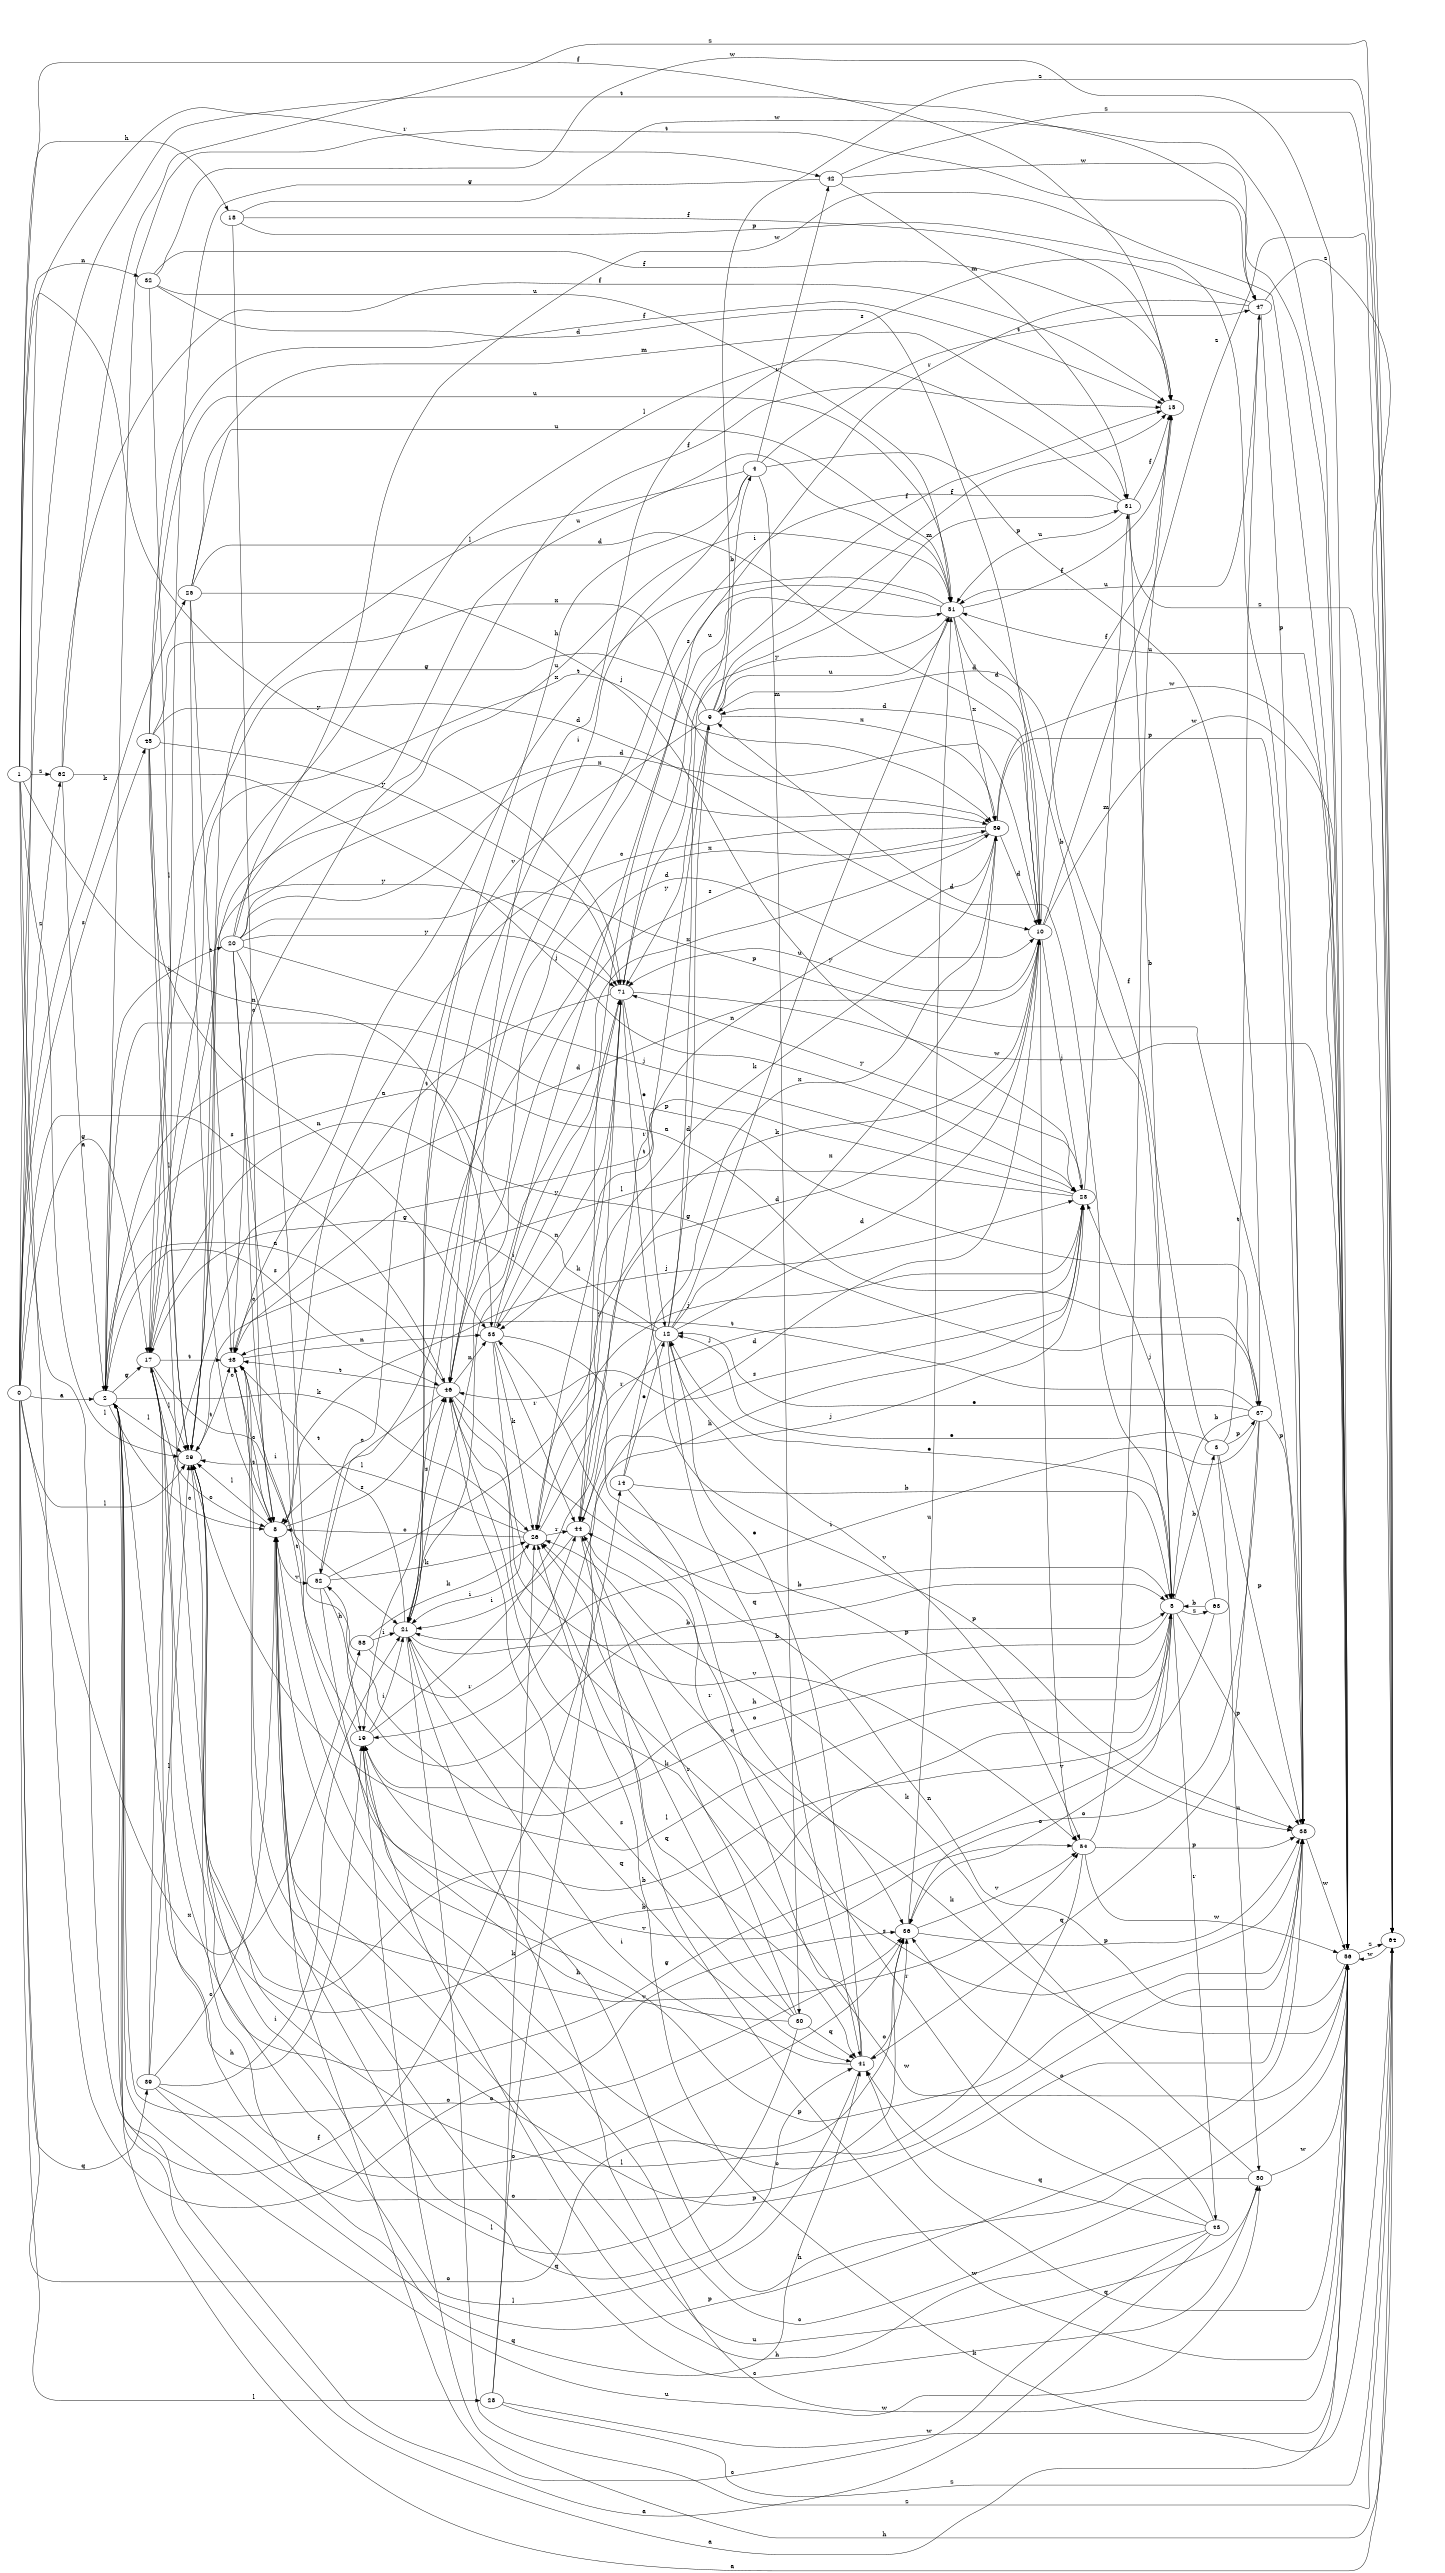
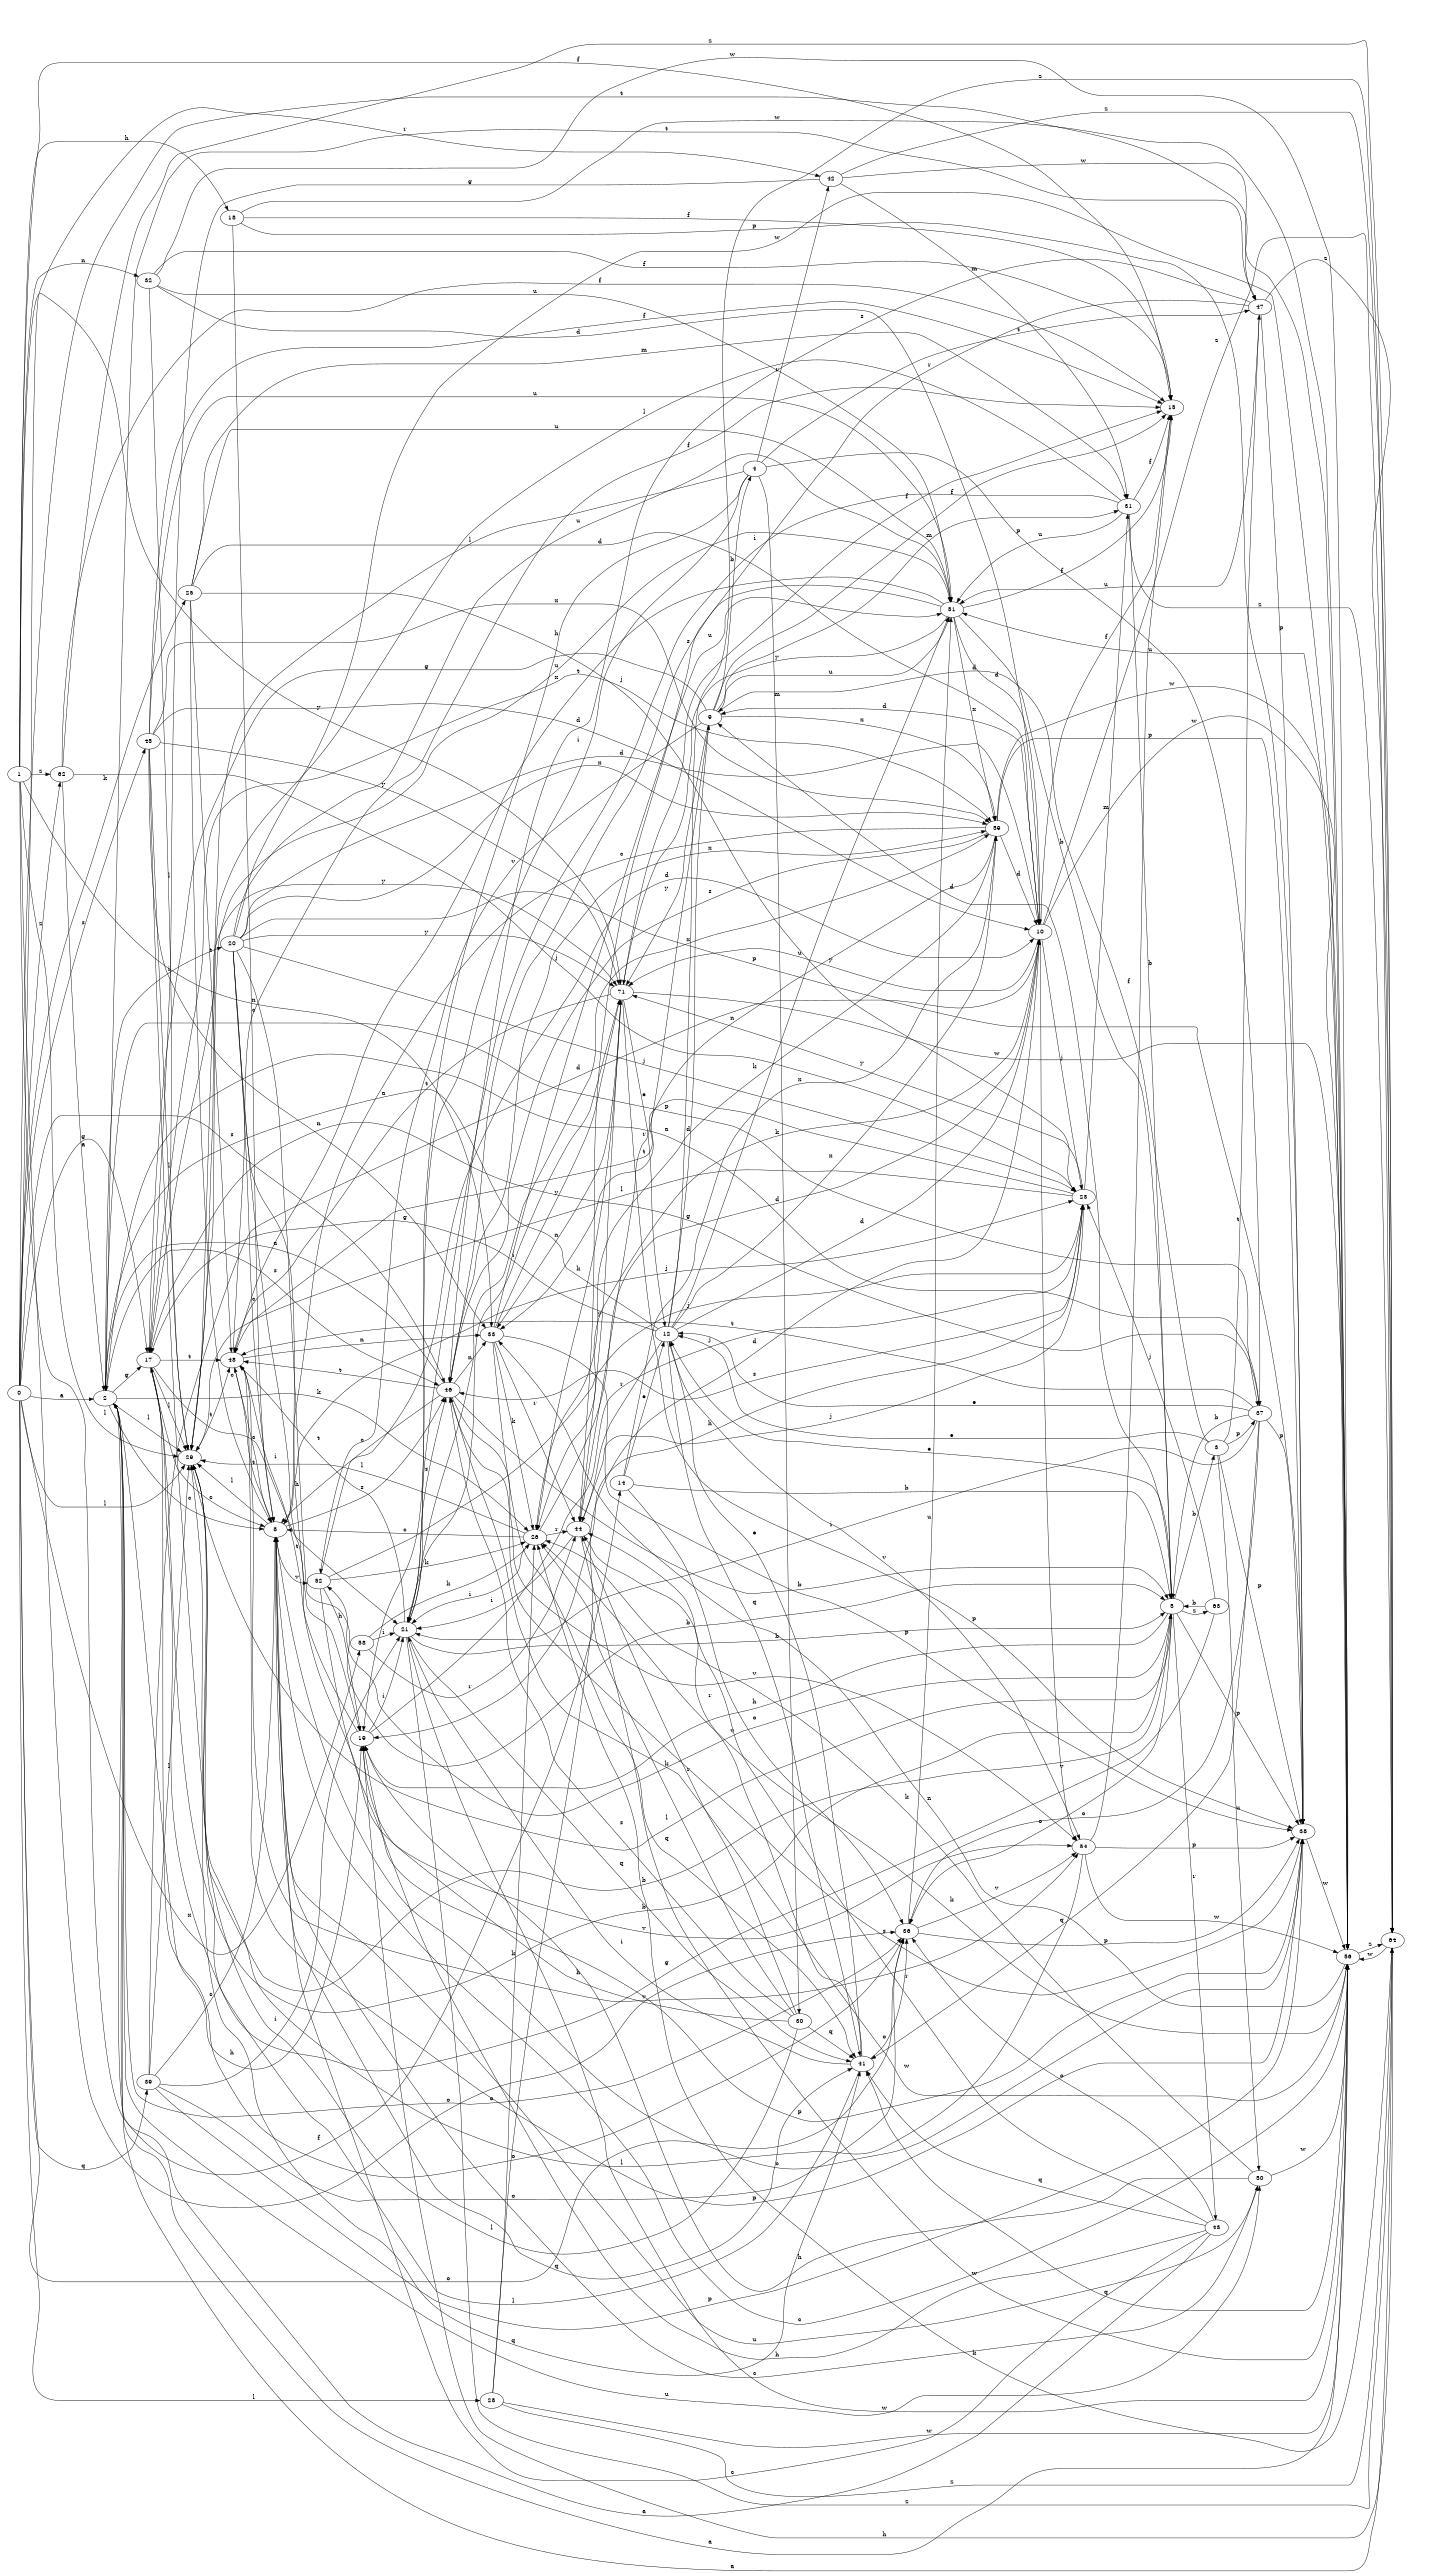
none -> (278, 1224)
